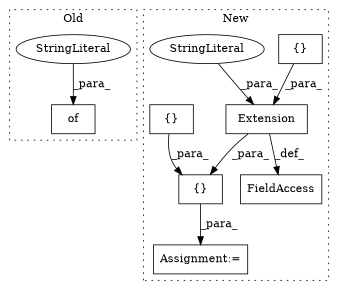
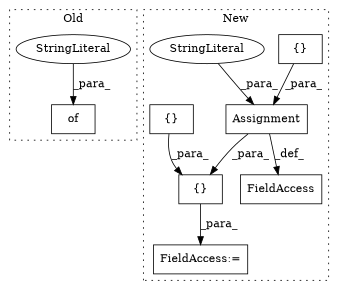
(267, 119) -> (267, 119)
(201, 259) -> (201, 259)
